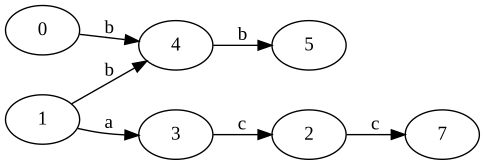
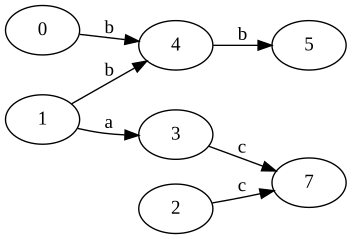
(236, 135) -> (236, 156)
